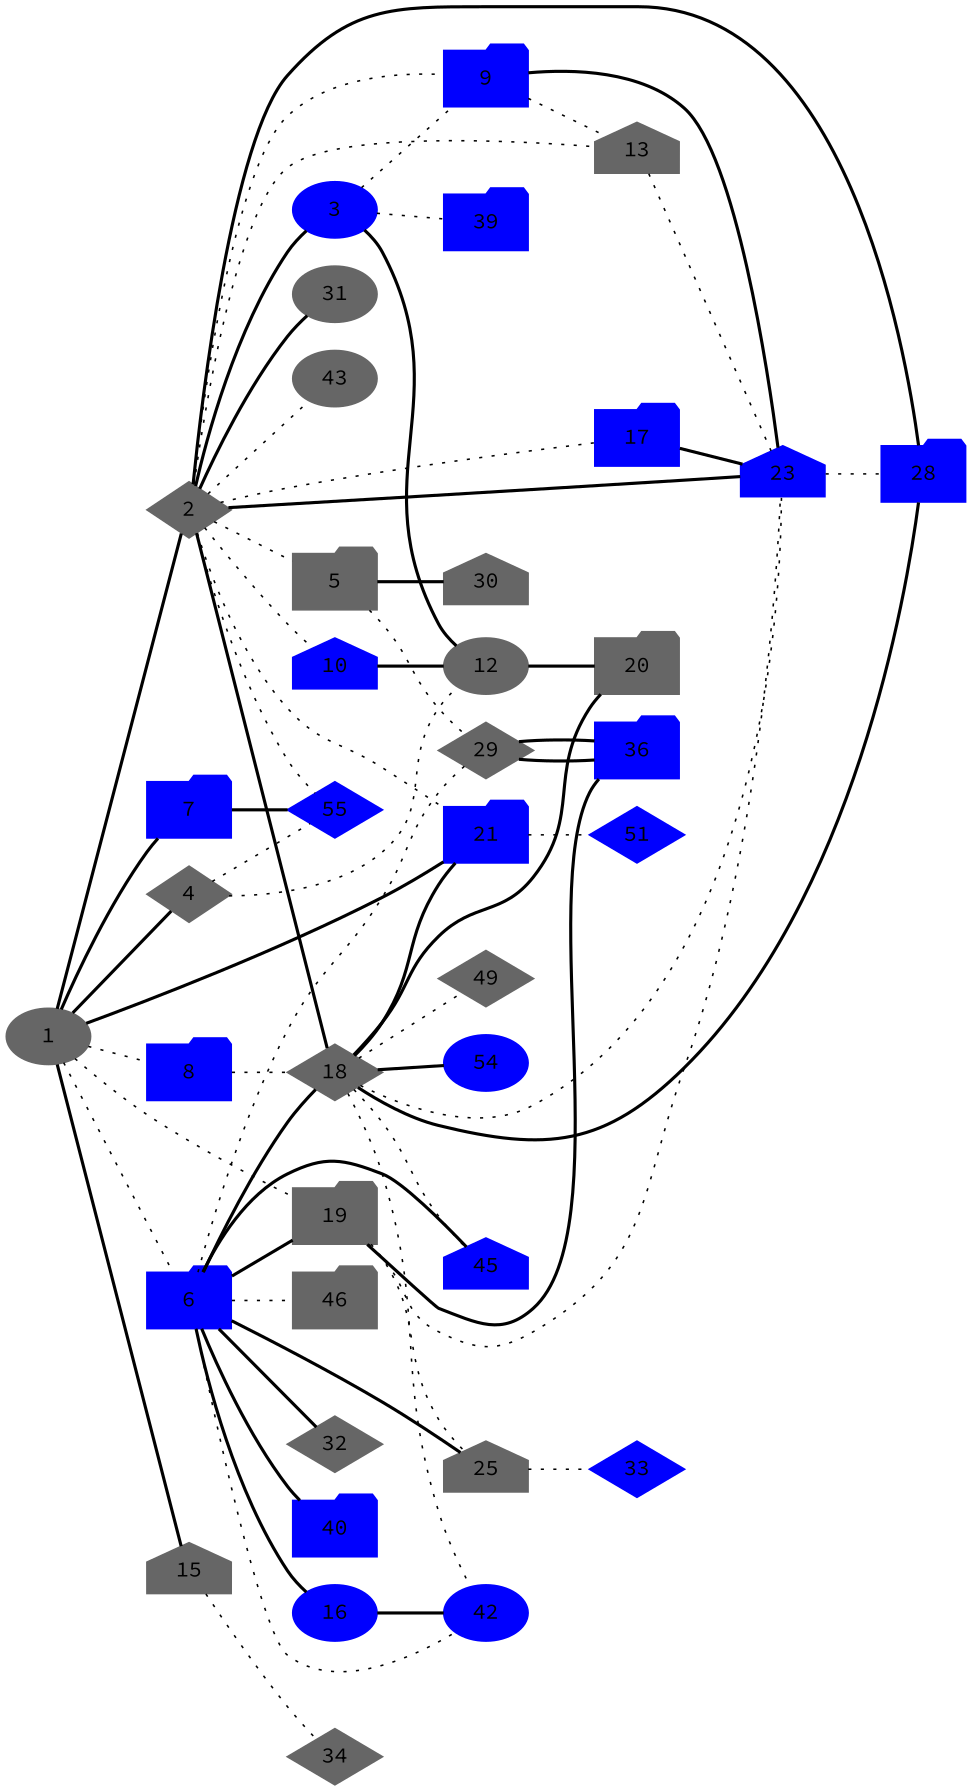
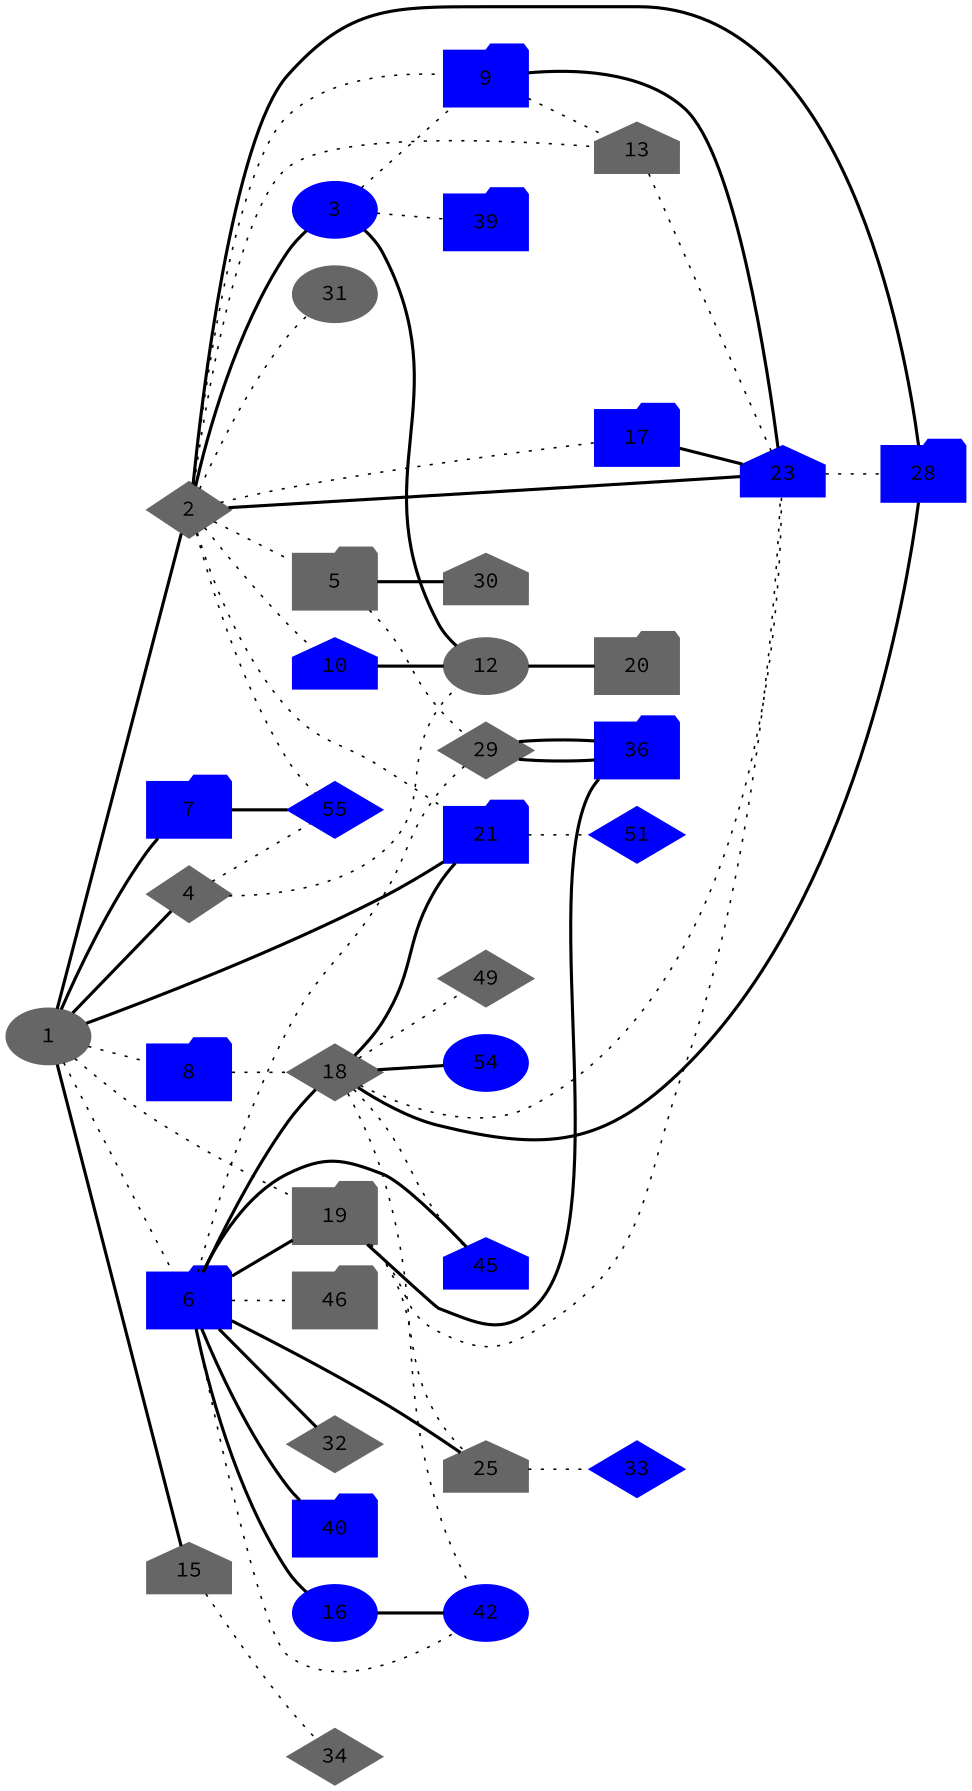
(335, 379) -> none
(246, 398) -> (246, 398)
(262, 791) -> none
(511, 898) -> none
